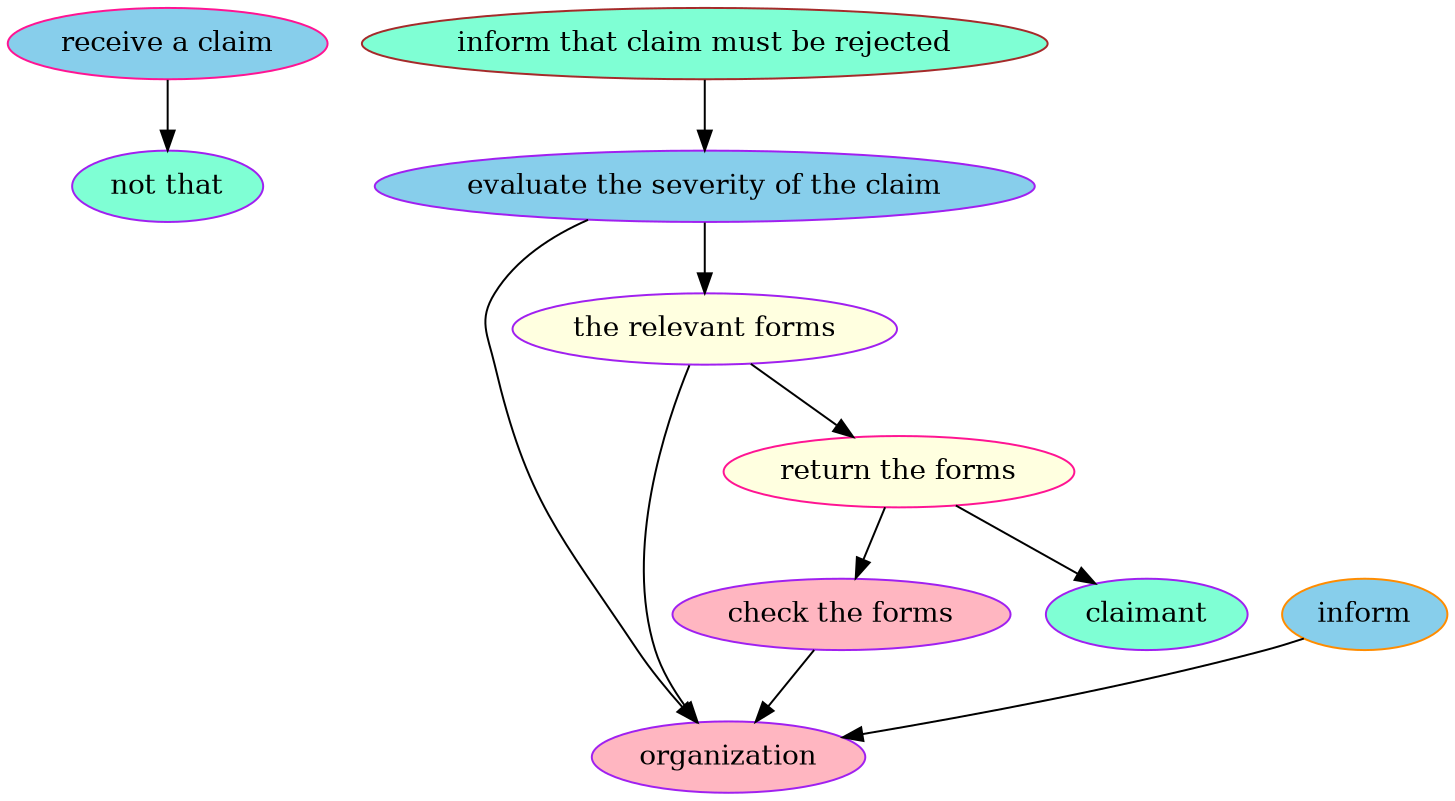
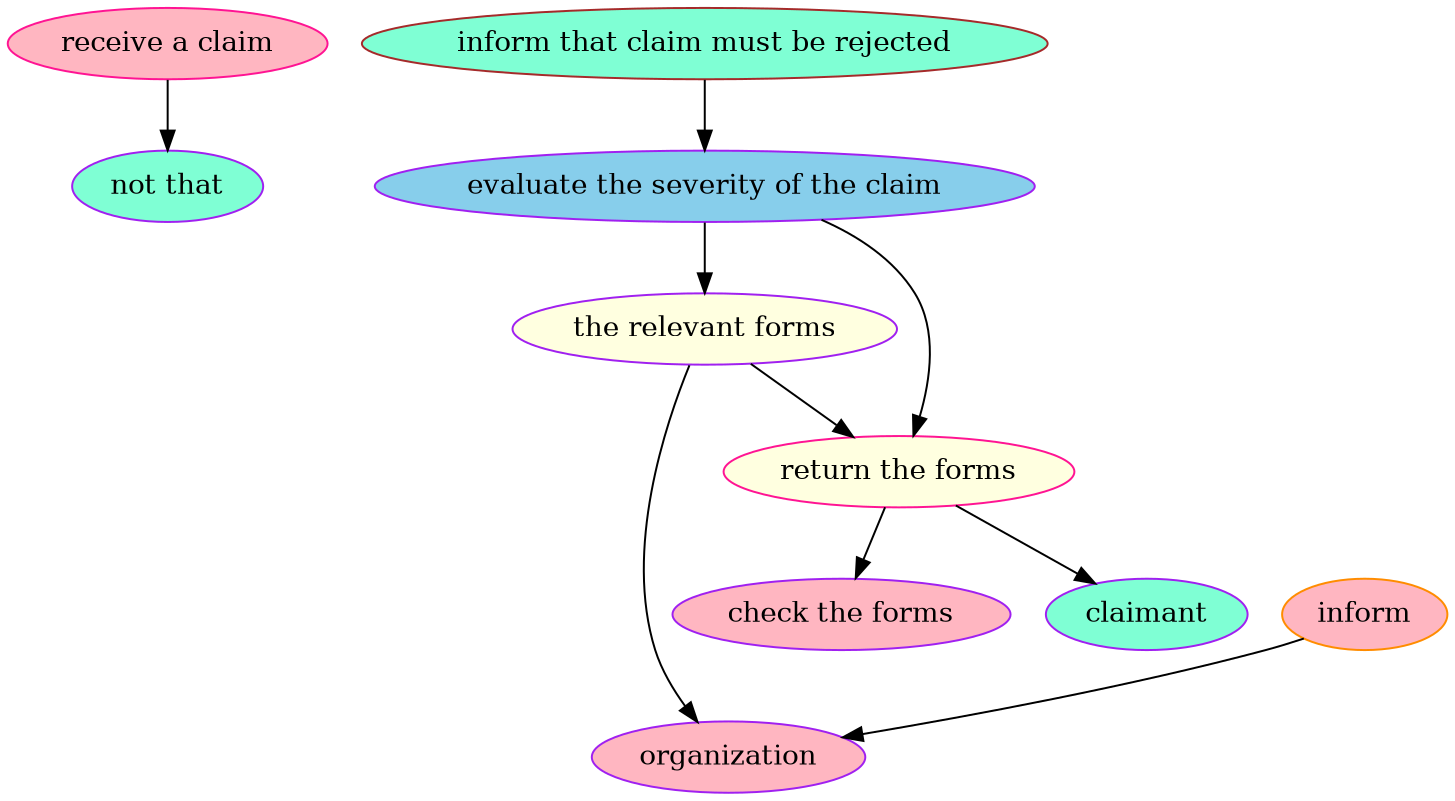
(168, 44) -> (168, 44)
(523, 460) -> (916, 296)
(1365, 614) -> (1365, 614)
(791, 678) -> none
